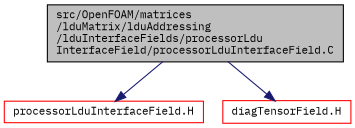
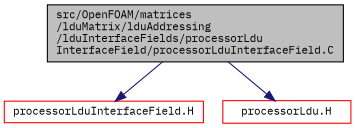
(287, 112) -> (287, 112)
